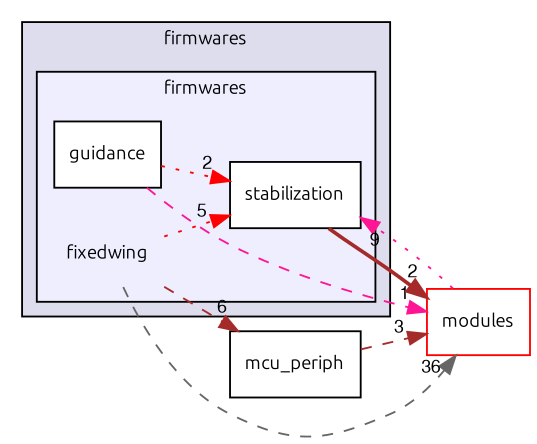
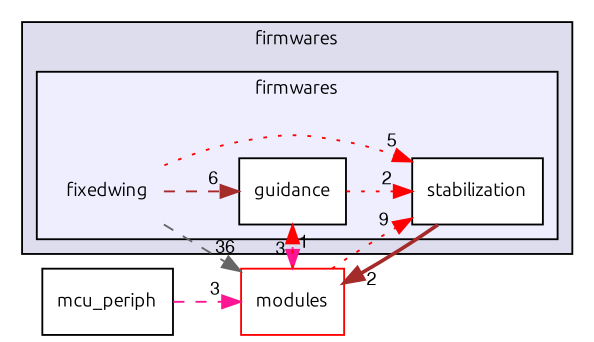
none -> (293, 256)
(416, 257) -> (364, 248)
(193, 304) -> (192, 191)
(385, 344) -> (198, 302)
